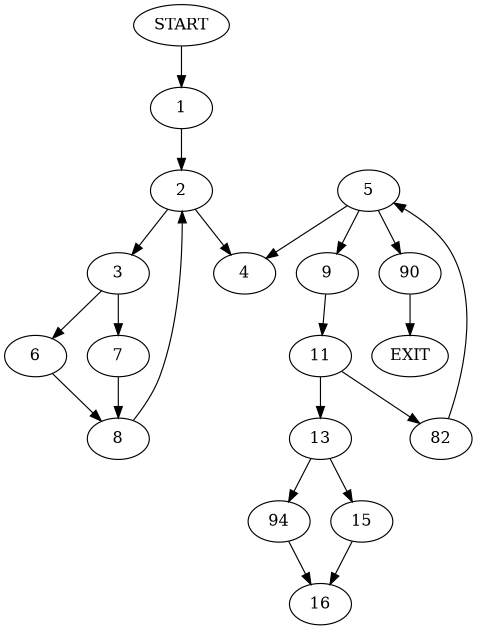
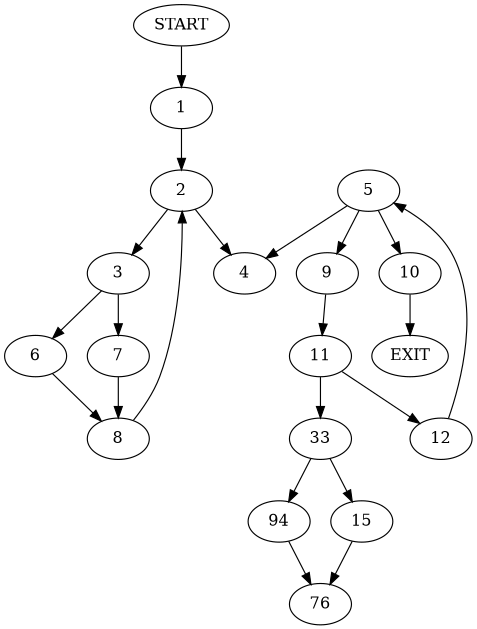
(410, 273) -> (410, 273)
(320, 439) -> (320, 439)
(441, 439) -> (441, 439)
(320, 604) -> (320, 604)
